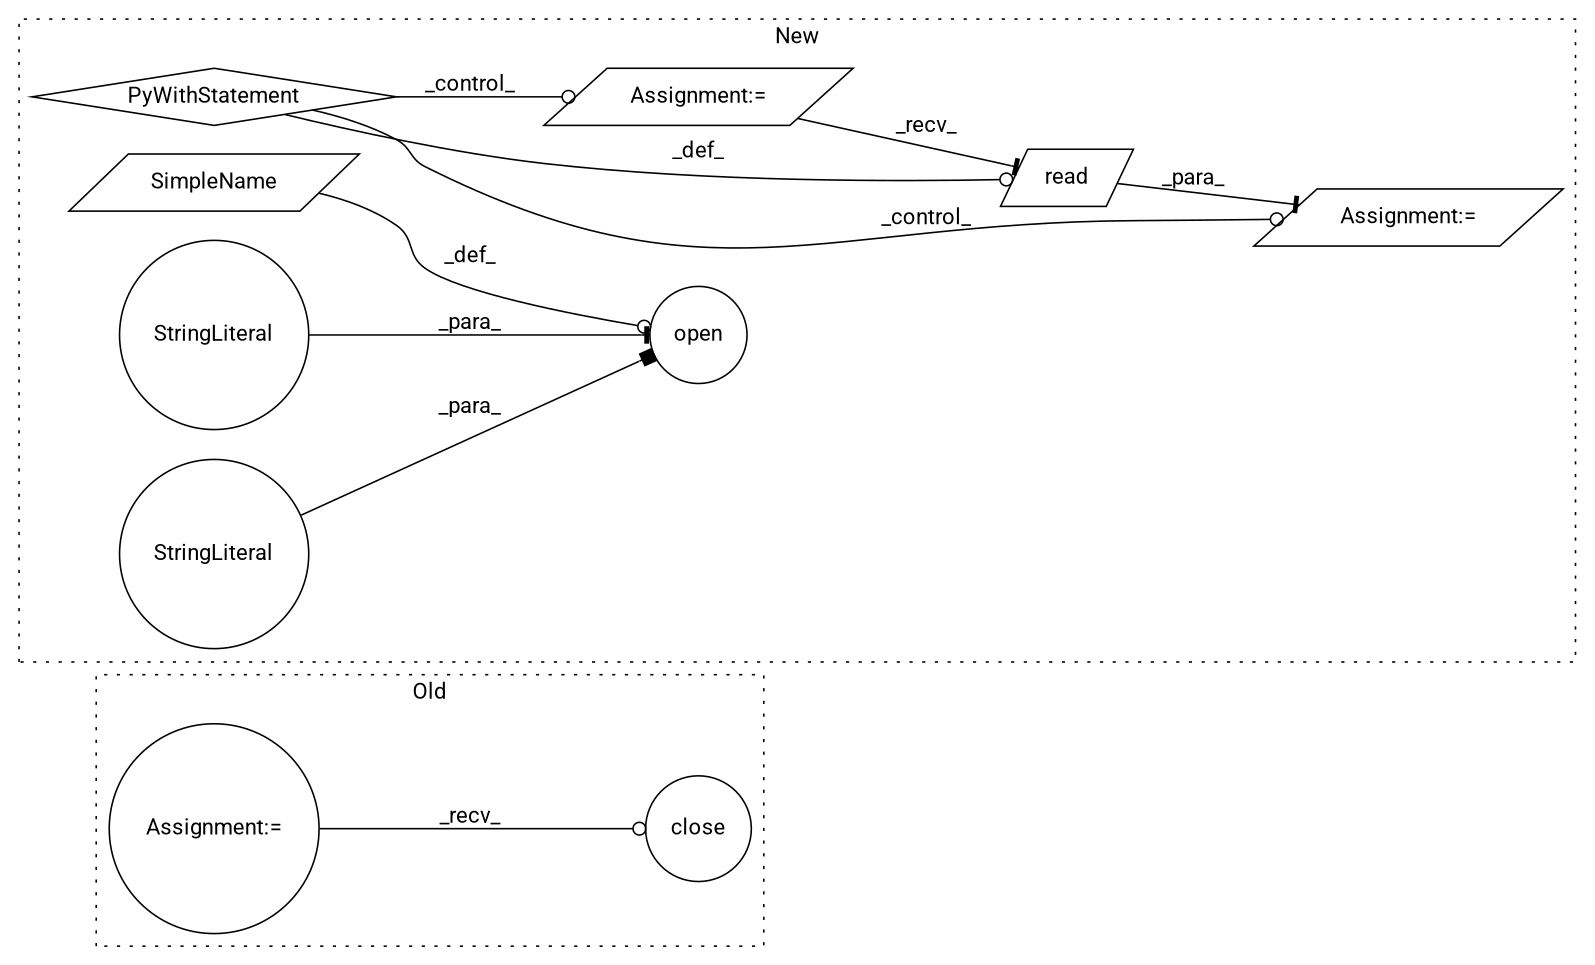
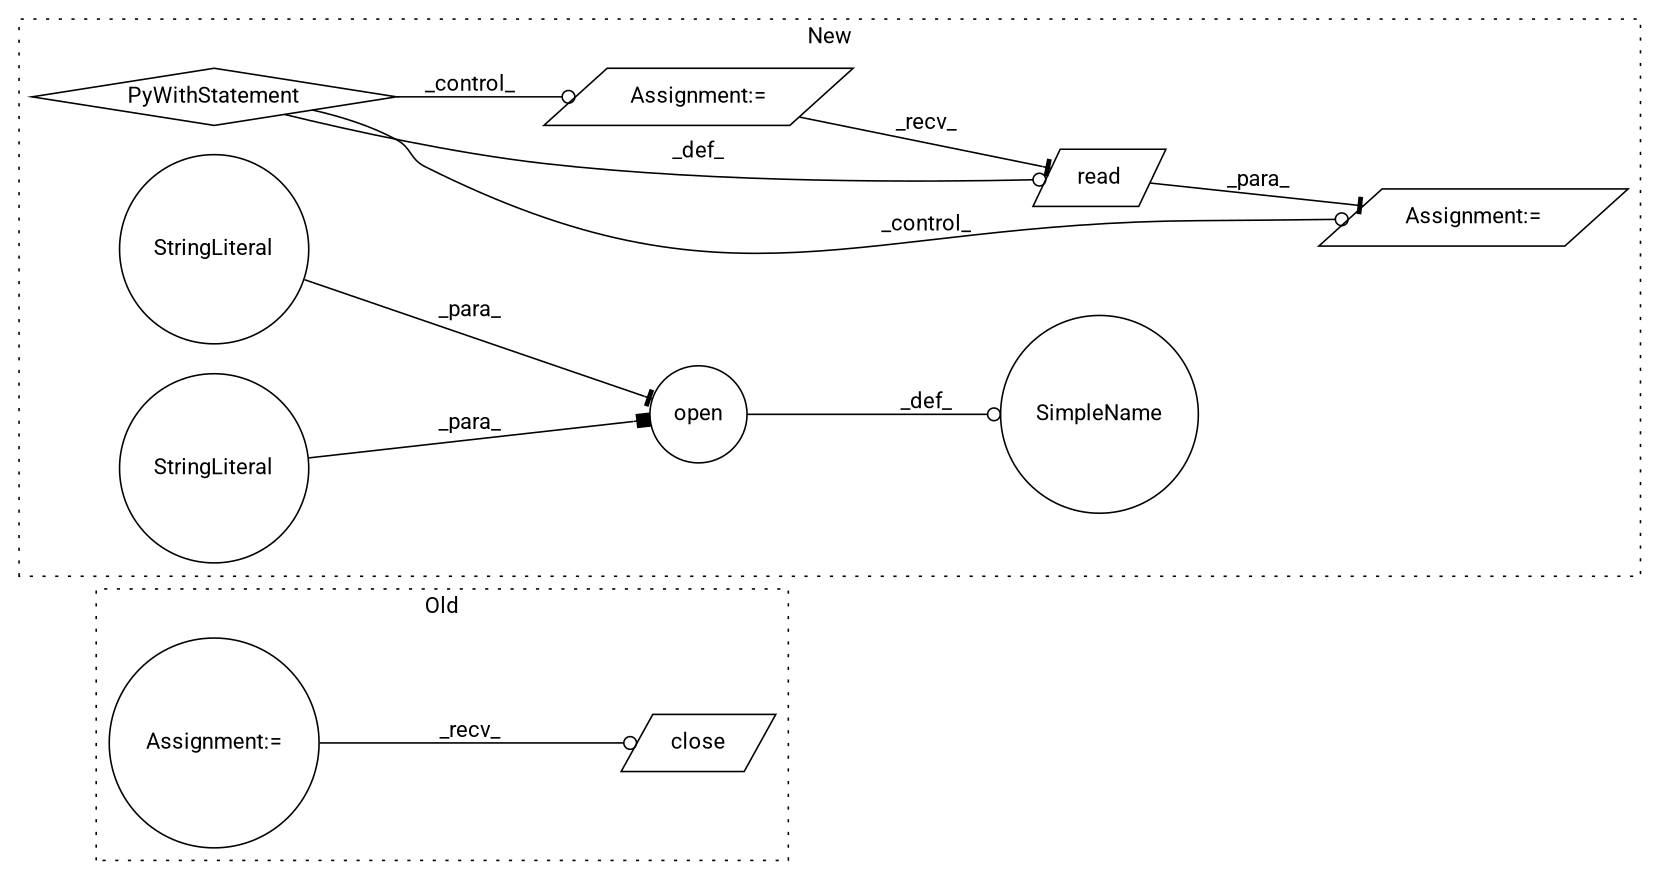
(214, 183) -> (1099, 414)
(463, 286) -> (867, 414)
(698, 829) -> (698, 743)
